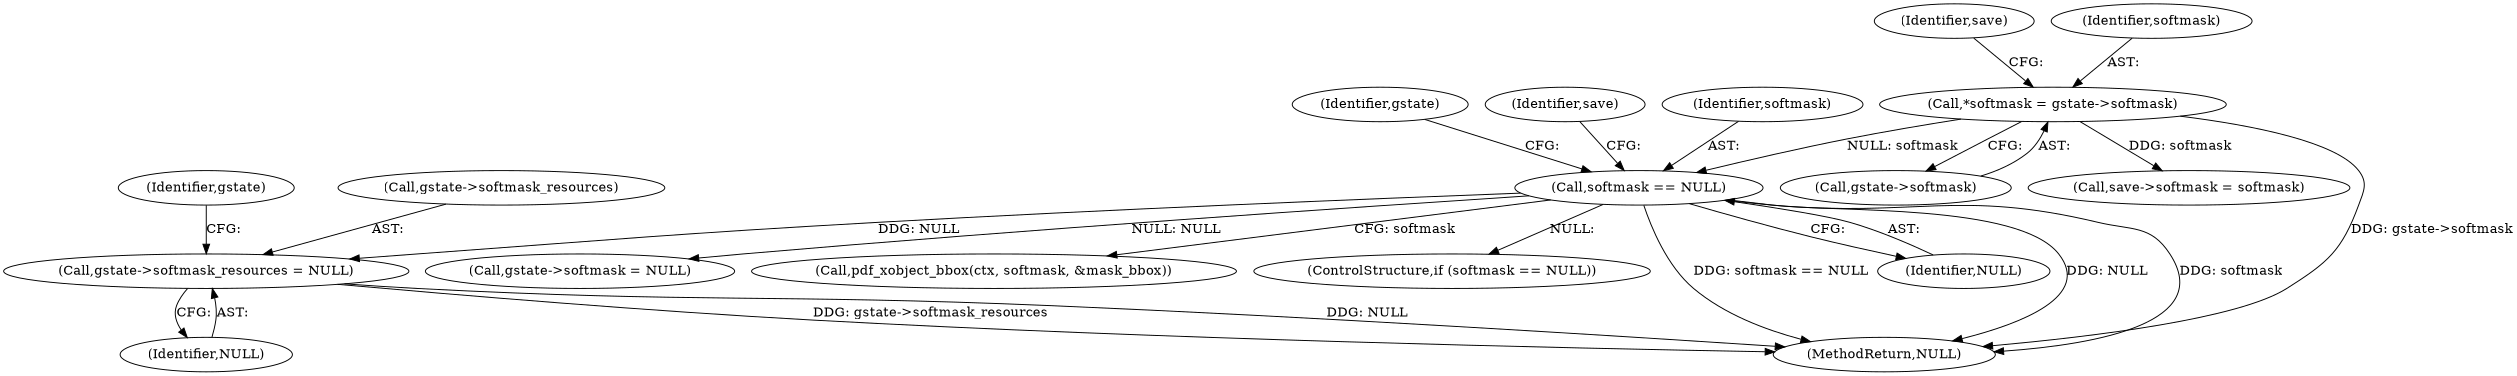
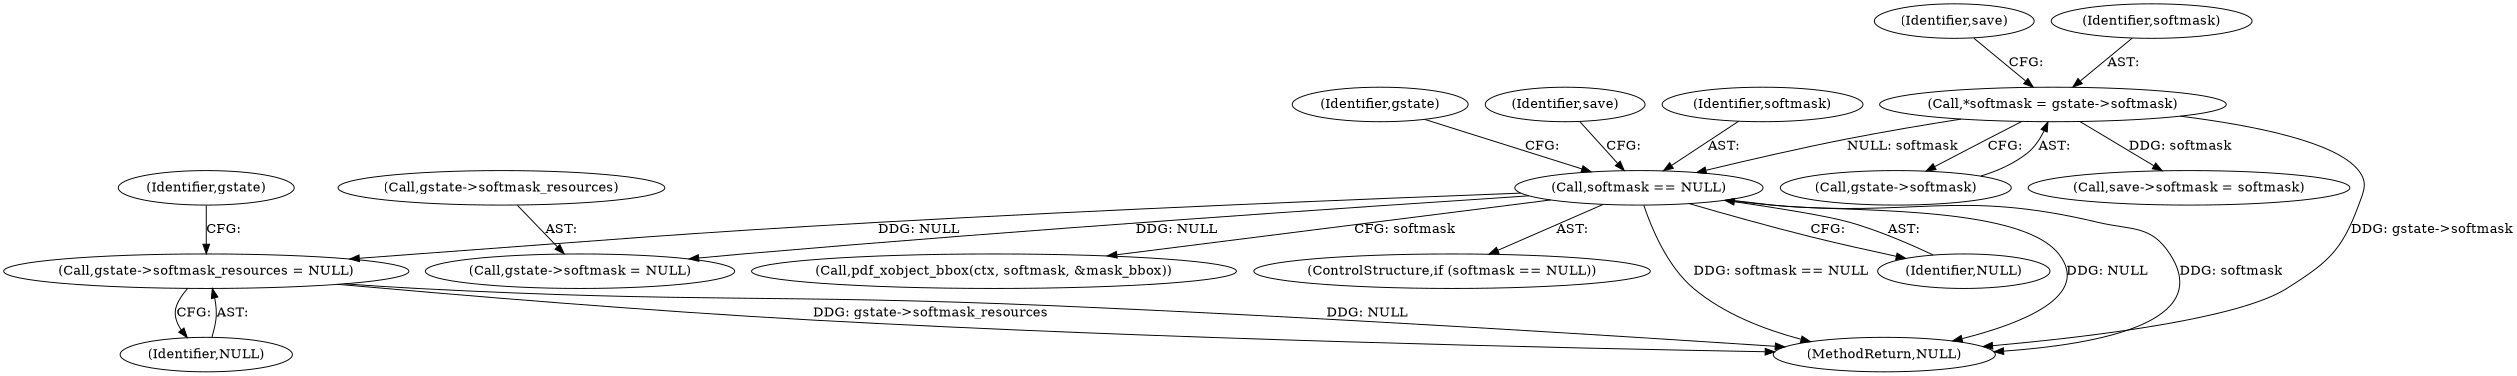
(359, 228) -> (537, 226)
(1177, 230) -> (1177, 230)
(1575, 230) -> (1575, 230)
